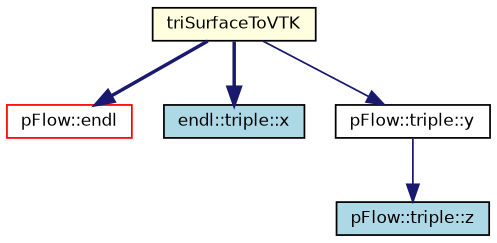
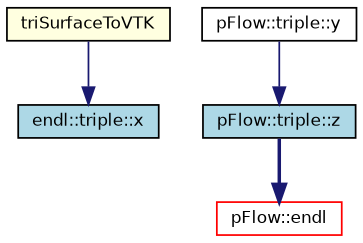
(234, 64) -> (88, 64)
(160, 68) -> (279, 161)
(316, 69) -> none
